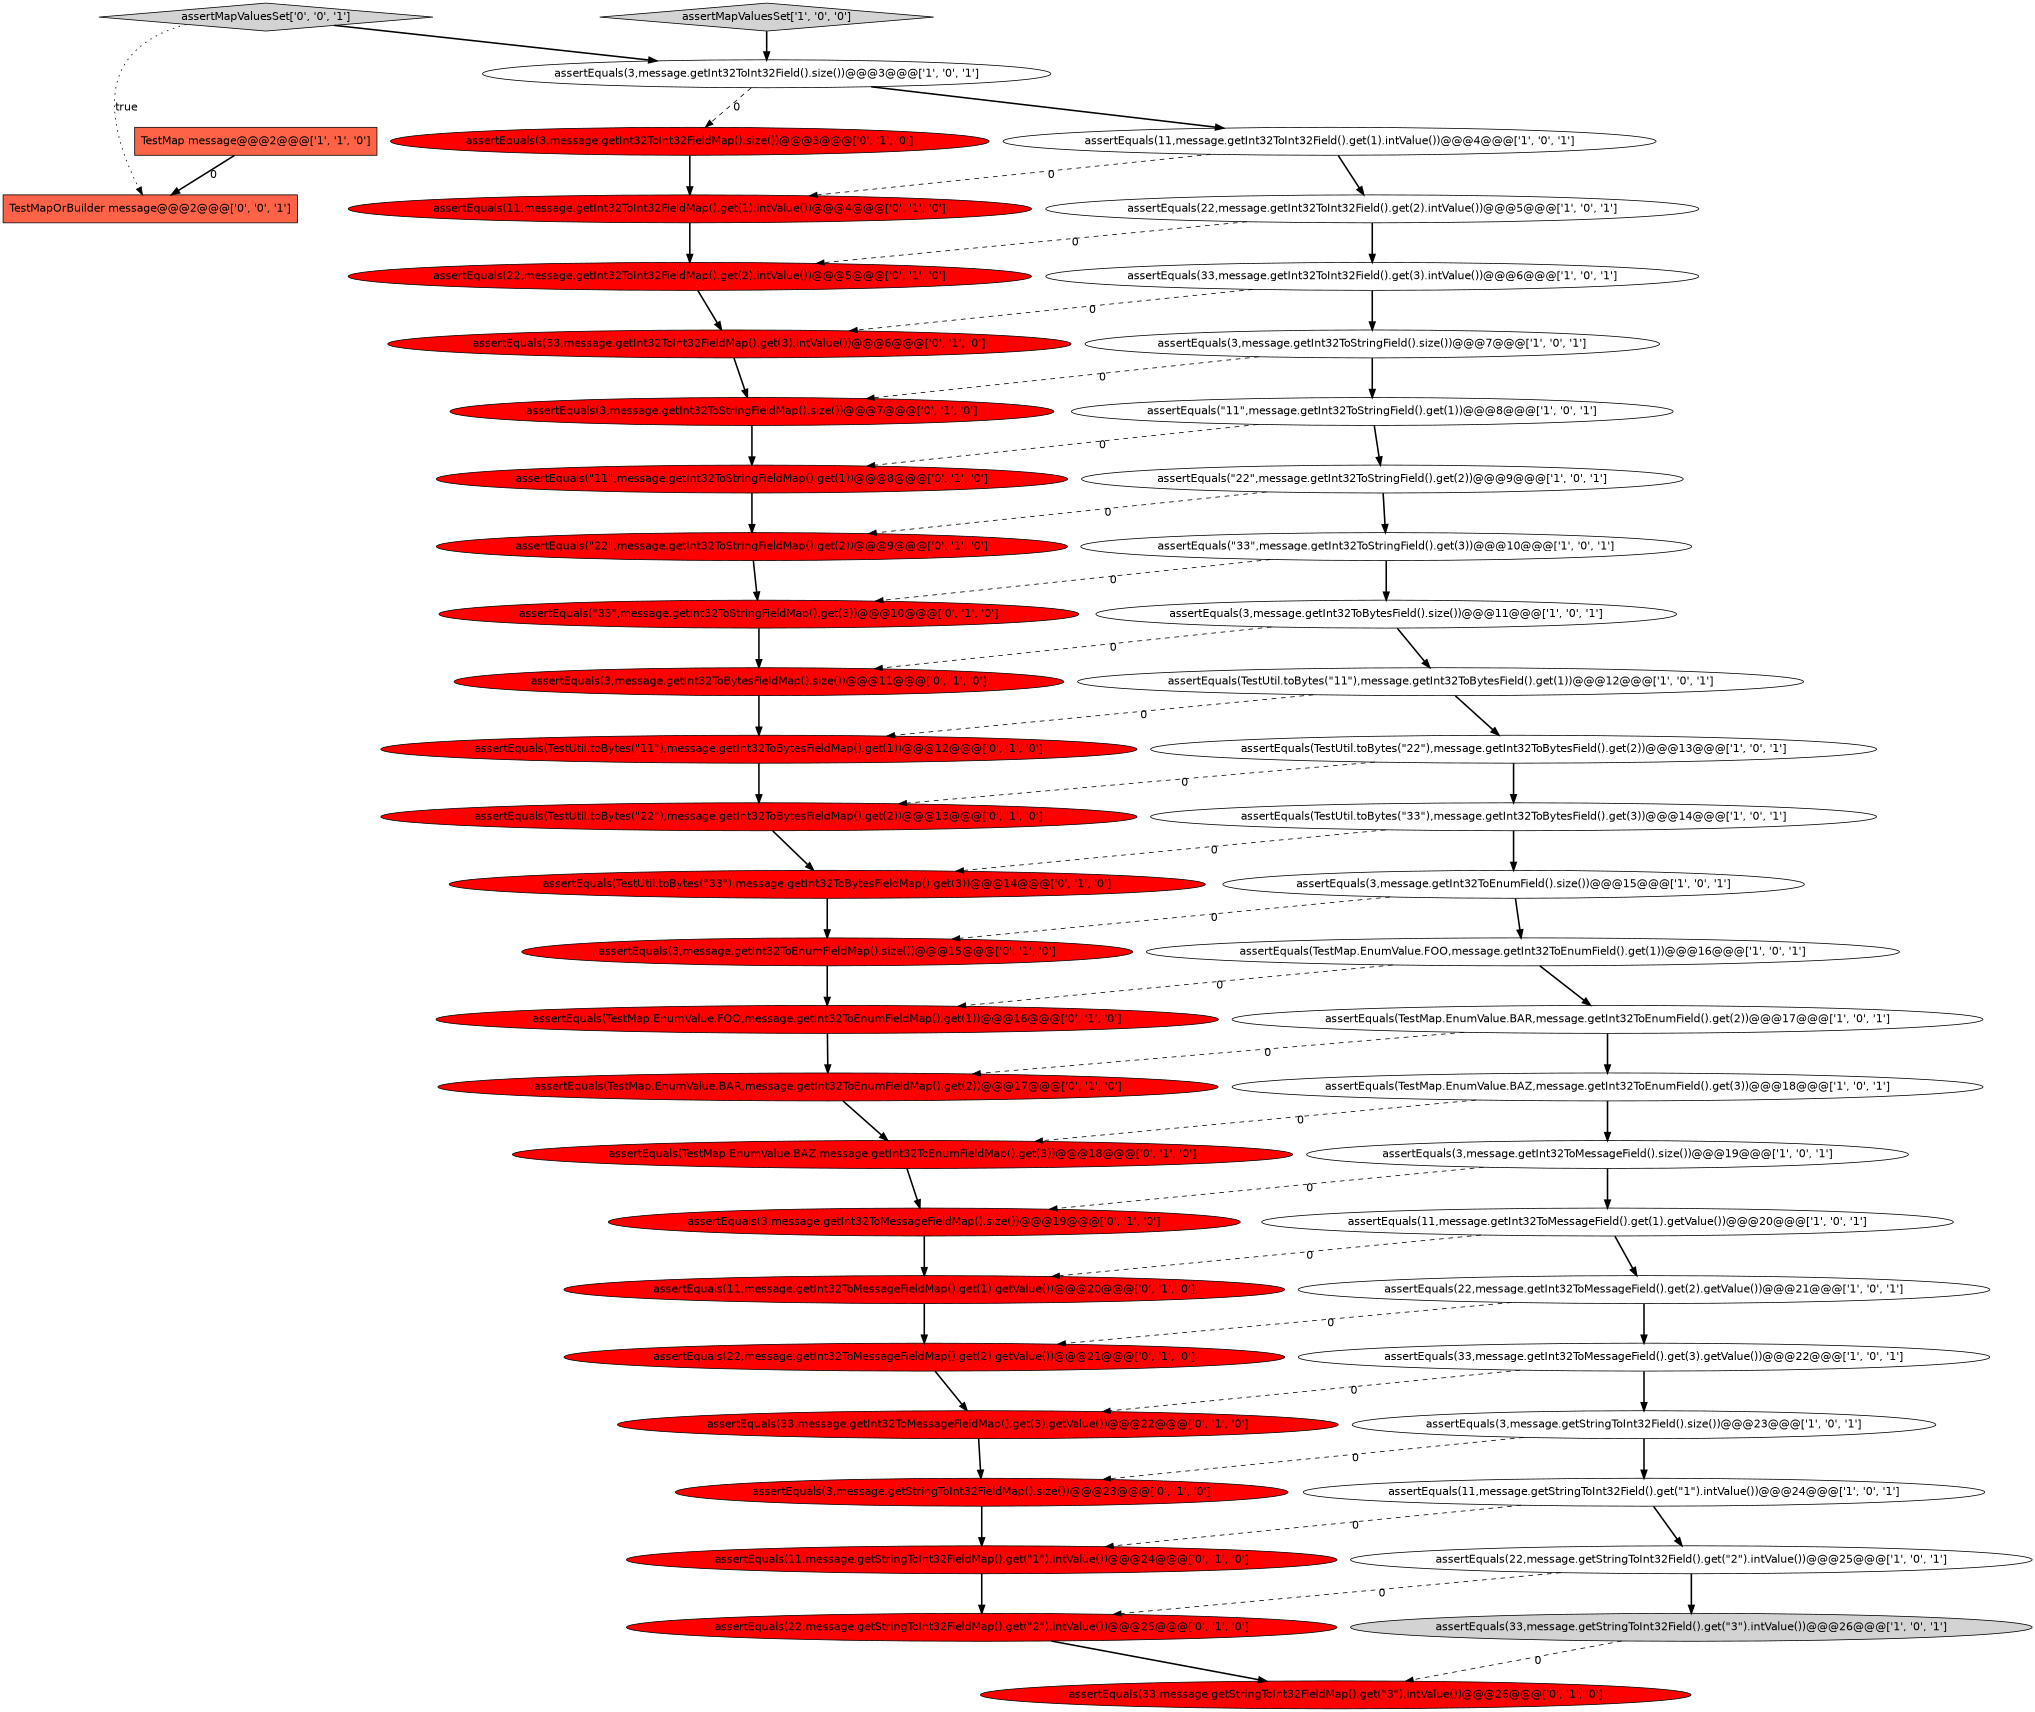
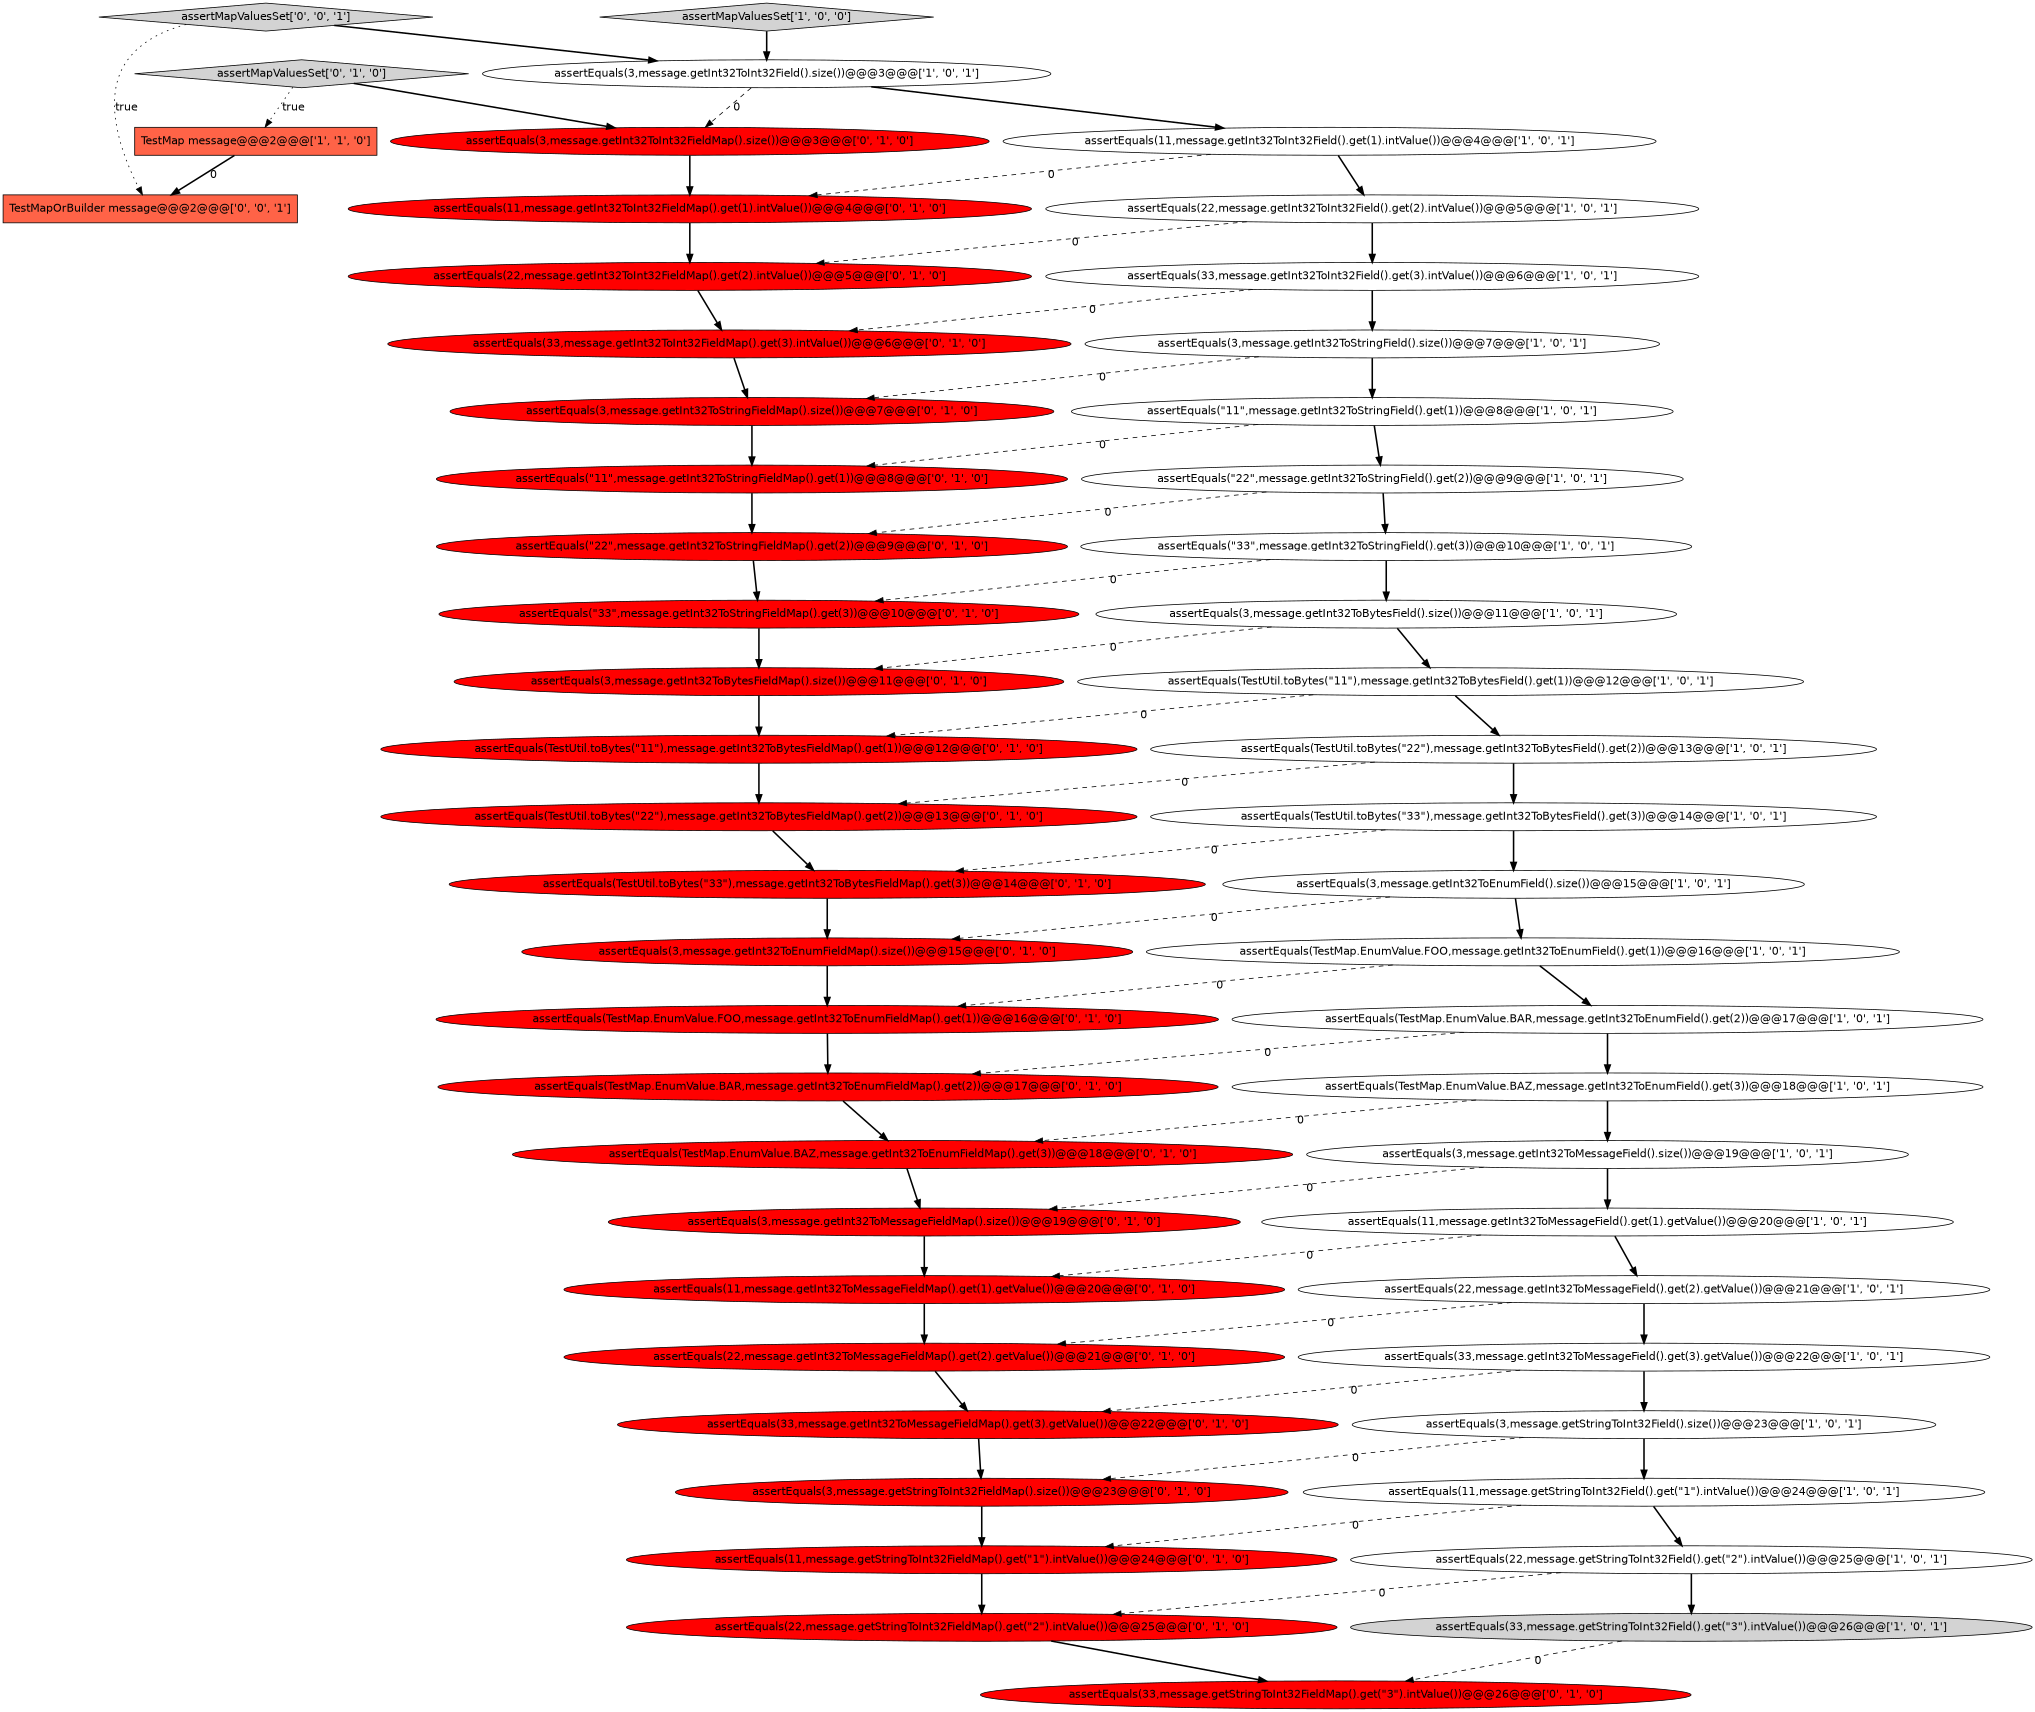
none -> (302, 74)
